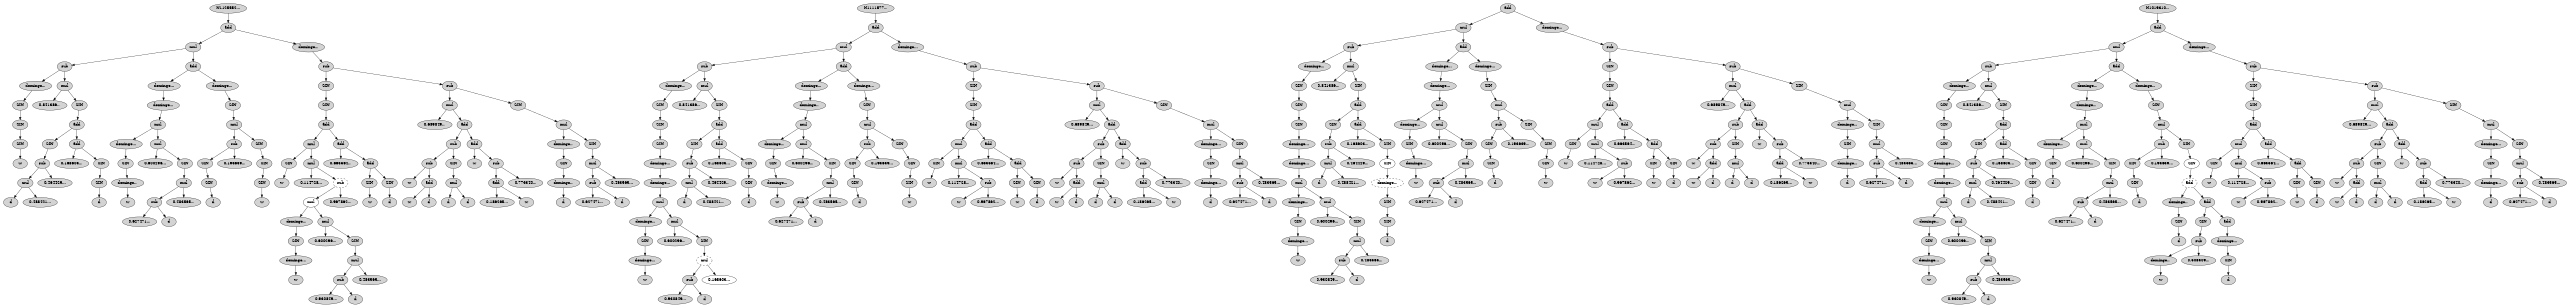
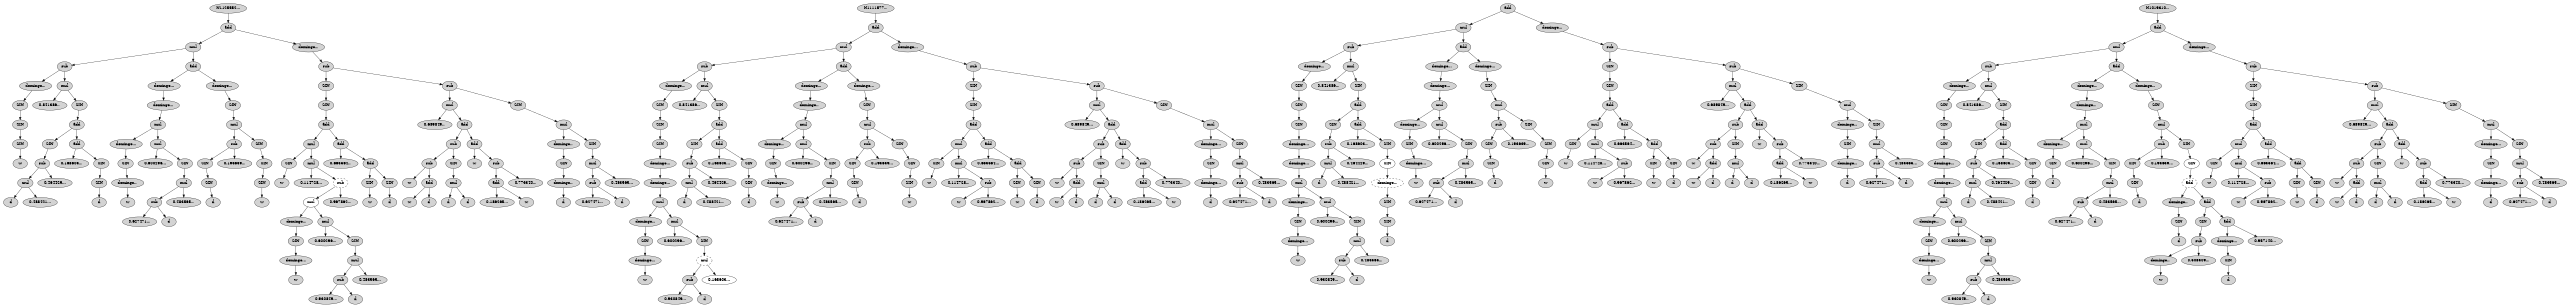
none -> (2265, 241)
